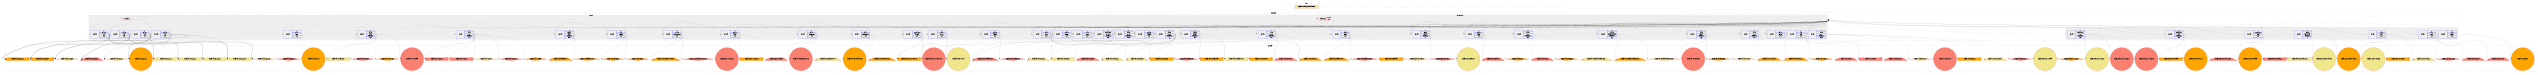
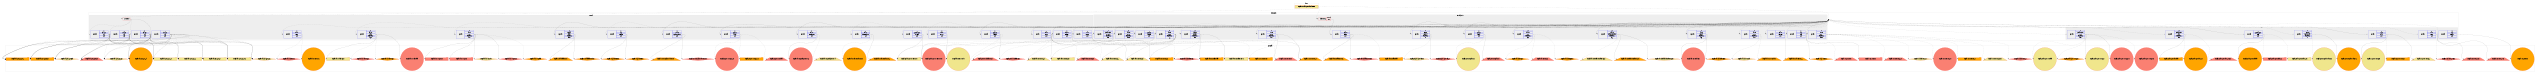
(909, 59) -> (909, 59)
